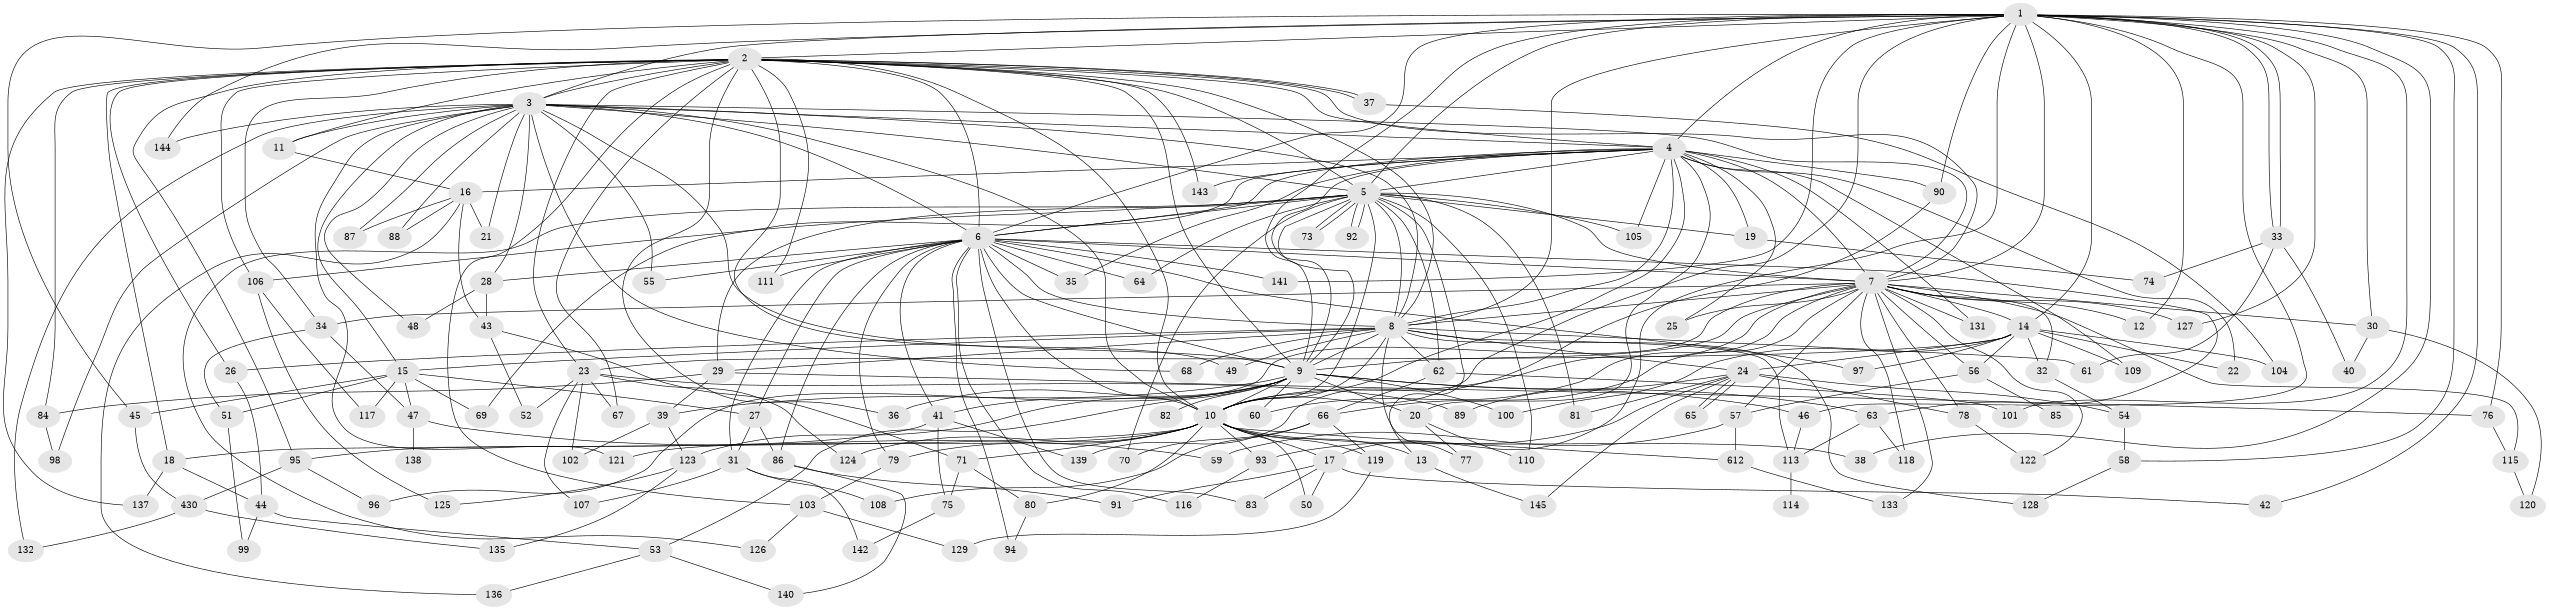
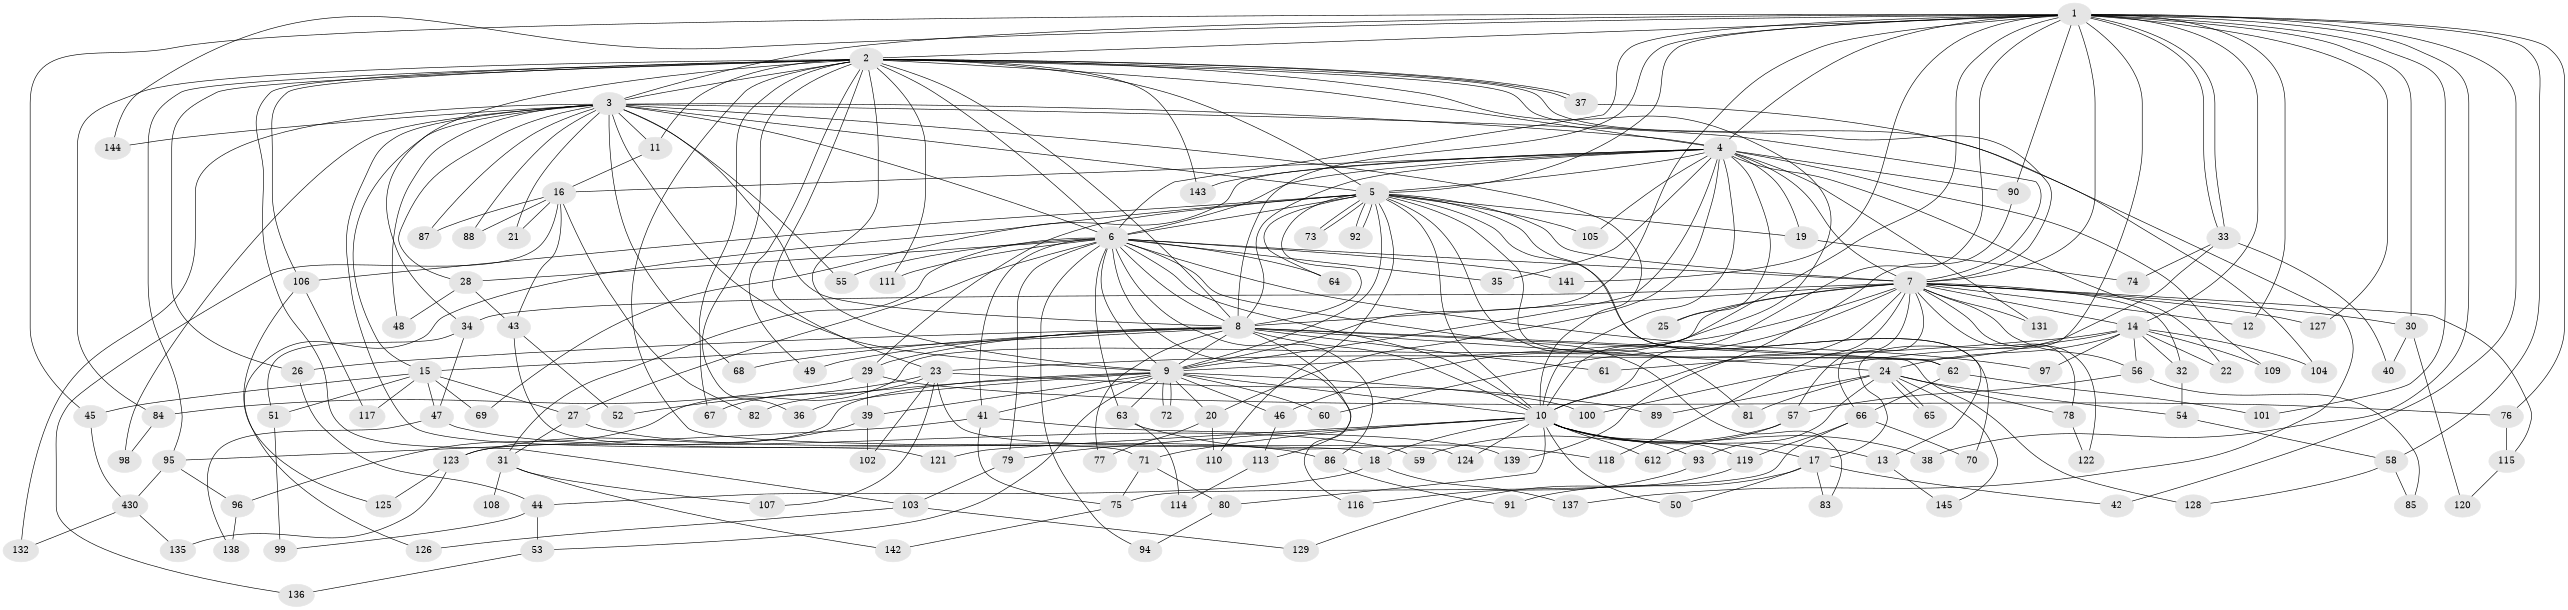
none -> (624, 314)
none -> (1167, 417)
(1835, 437) -> (1167, 450)
(1106, 482) -> (1442, 490)
none -> (2401, 484)
(1890, 506) -> none
none -> (234, 528)
(786, 595) -> none
